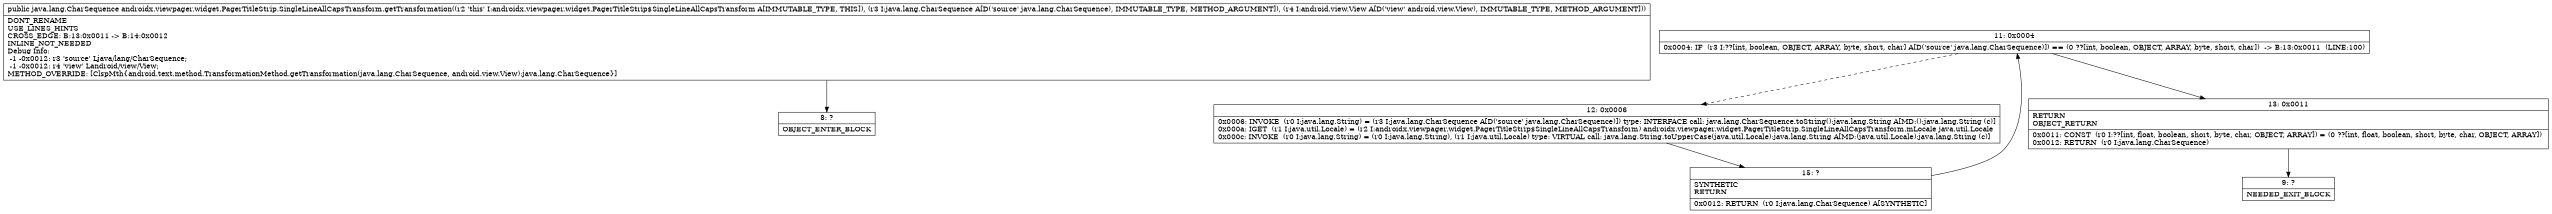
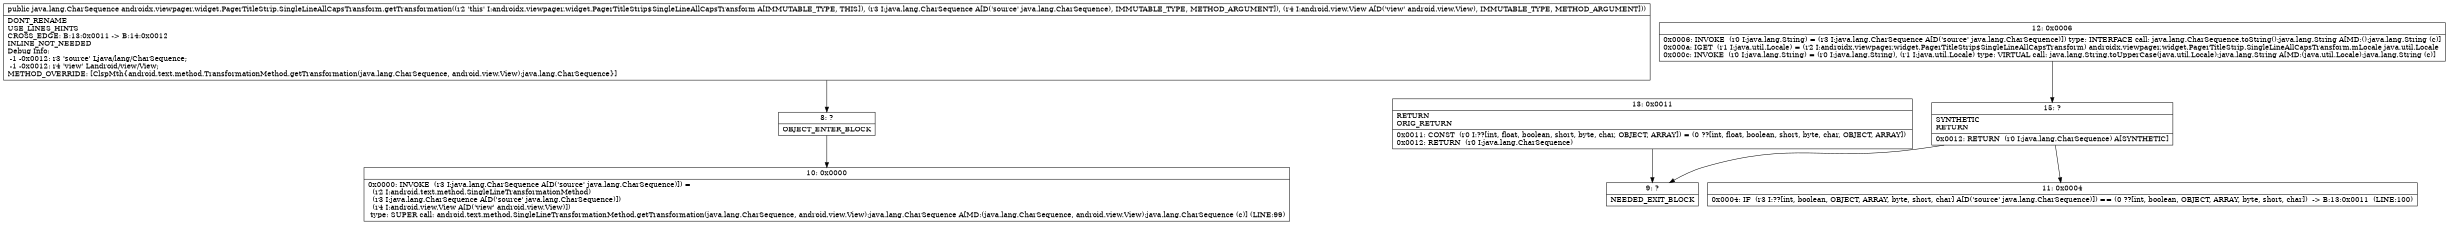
(2126, 75) -> none
(1832, 79) -> none
(2065, 124) -> (1424, 124)
none -> (1807, 153)
none -> (827, 194)
